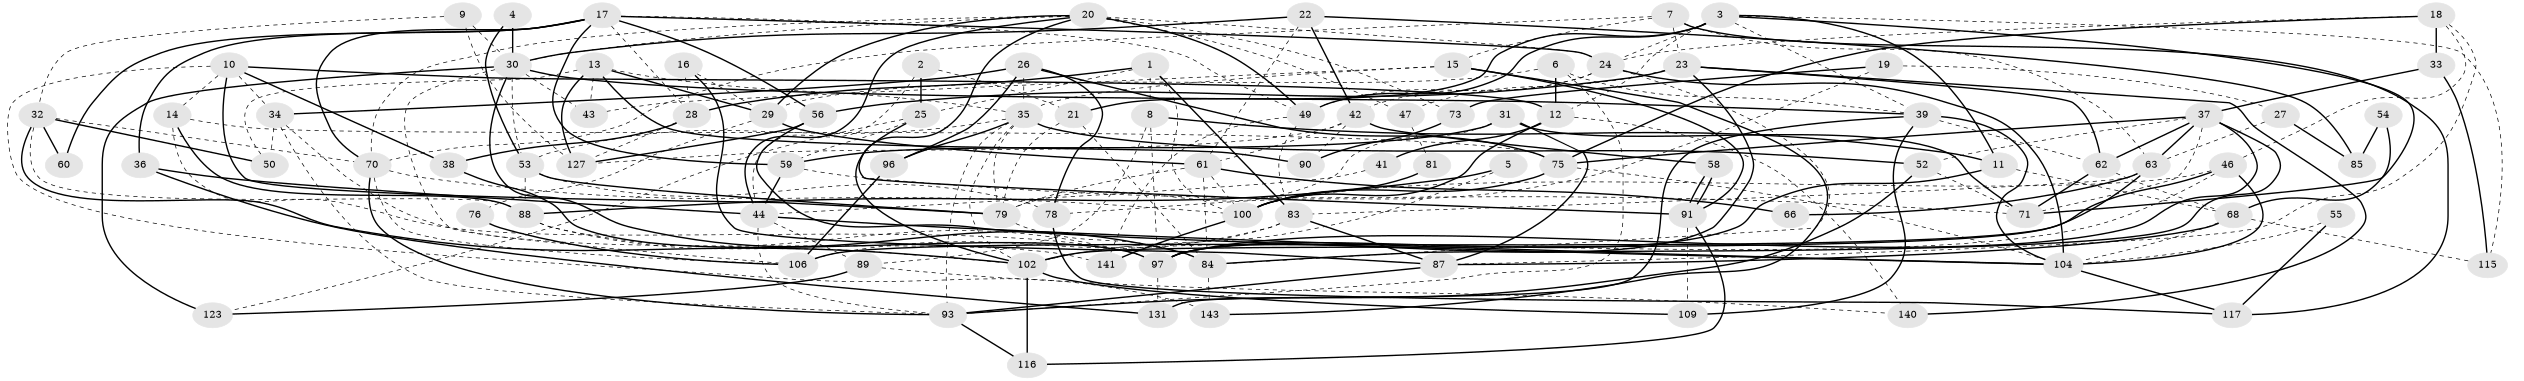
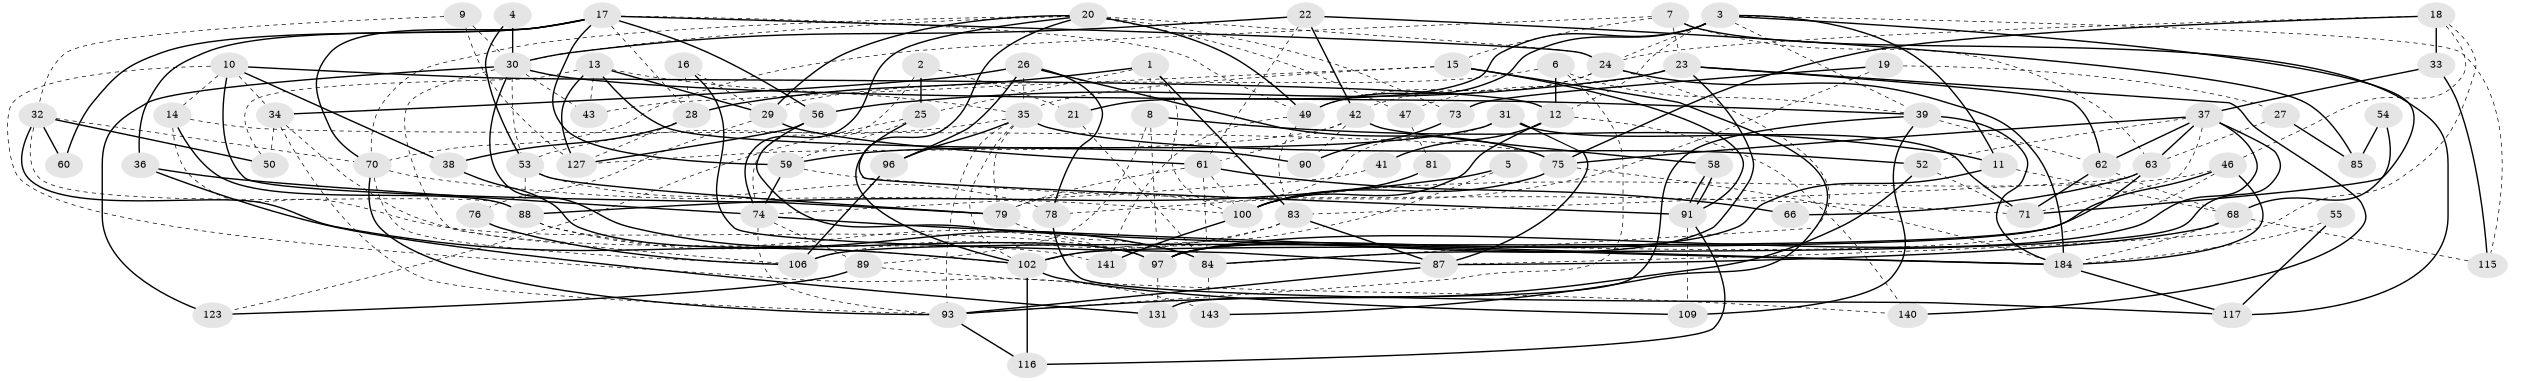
(1018, 160) -> none
(759, 215) -> (759, 215)
(2063, 265) -> (2063, 265)
